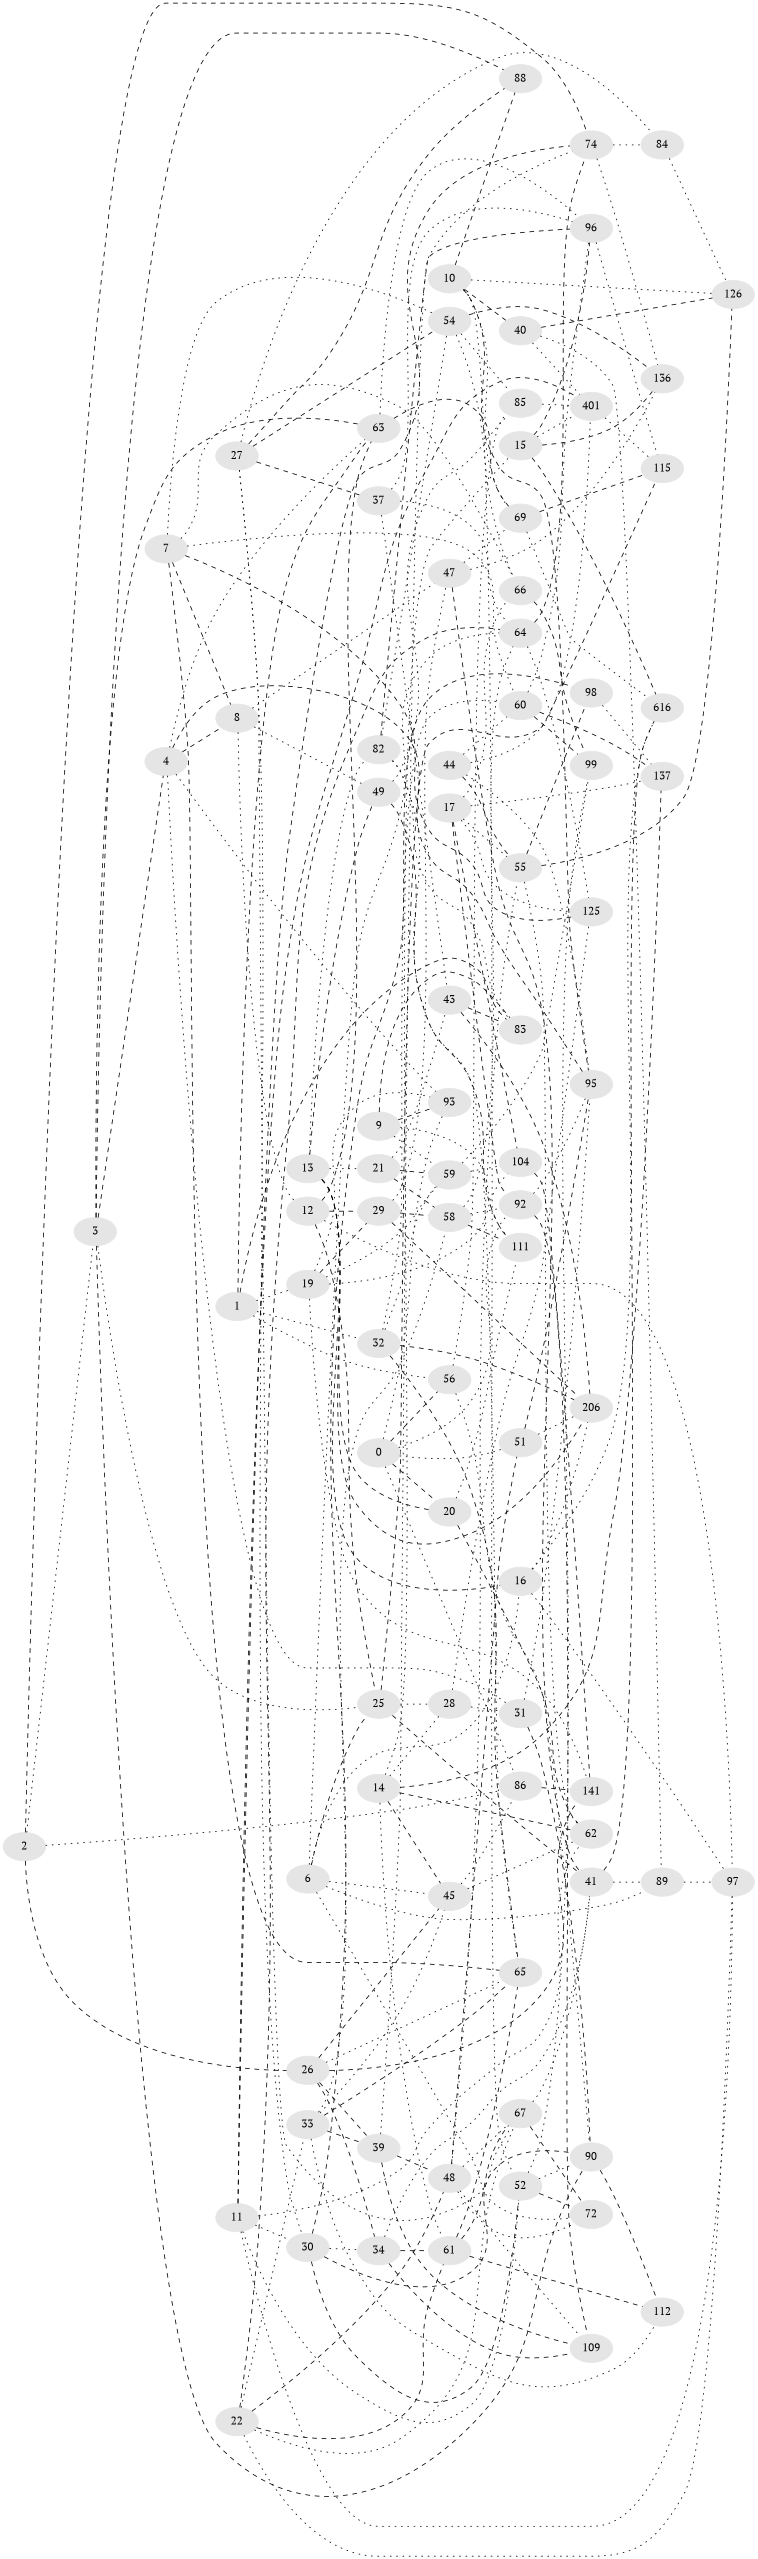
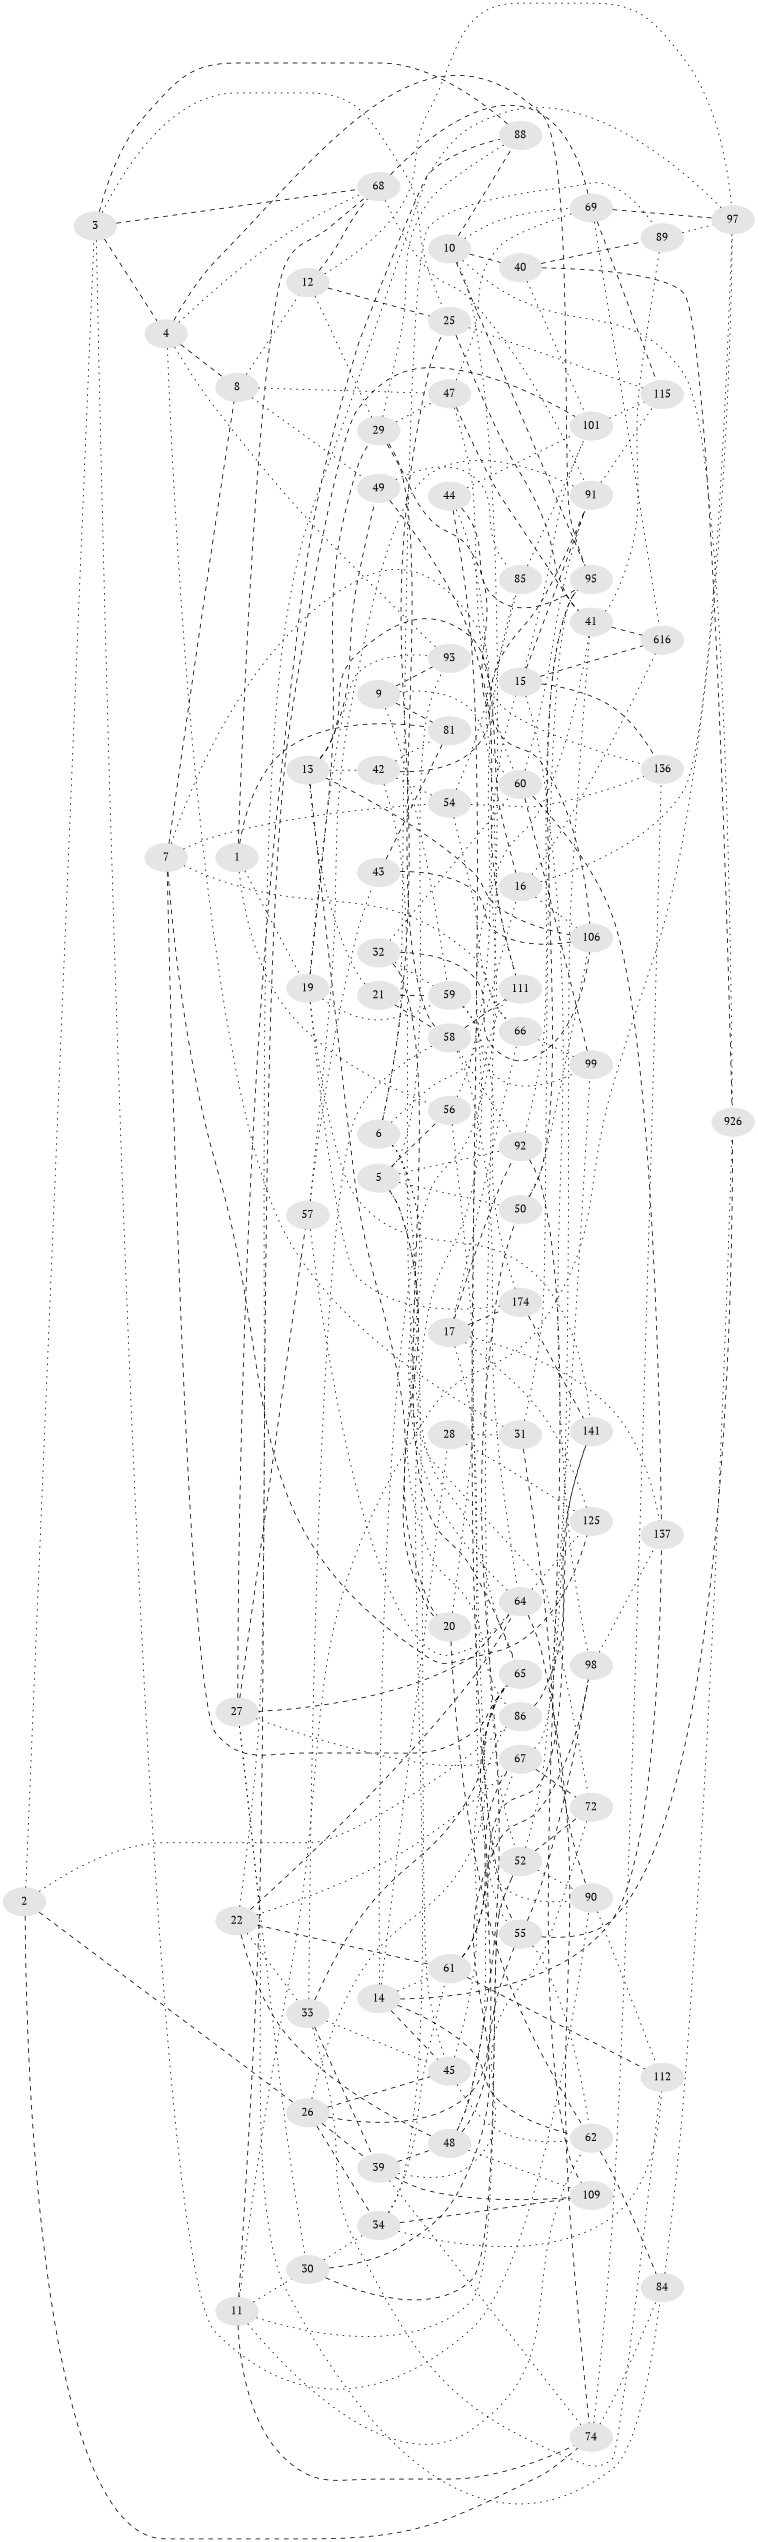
none -> (662, 214)
(591, 228) -> (591, 495)
none -> (407, 261)
(733, 295) -> (733, 1122)
(555, 314) -> (568, 801)
(339, 391) -> (396, 1689)
(591, 406) -> (591, 426)
(379, 428) -> (379, 187)
(379, 501) -> (308, 1215)
(568, 707) -> (558, 1049)
(447, 732) -> (552, 356)
(379, 750) -> (379, 770)
(561, 905) -> (502, 602)
(521, 1030) -> (450, 731)
(428, 1073) -> none
(643, 1082) -> (591, 253)
(521, 1162) -> (521, 1303)
none -> (561, 1173)
(350, 1211) -> (343, 357)
(305, 1324) -> none
(591, 1408) -> (591, 938)
(521, 1443) -> (521, 1210)
(379, 1453) -> (379, 1178)
(480, 1555) -> (482, 2088)
(414, 1704) -> none
(150, 2135) -> (143, 1651)
none -> (630, 2212)
none -> (584, 2232)
(631, 2233) -> (628, 1991)
(508, 2236) -> (502, 2014)
(420, 2251) -> (421, 2093)
(472, 2271) -> none
